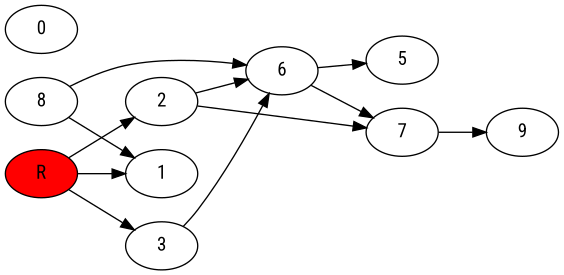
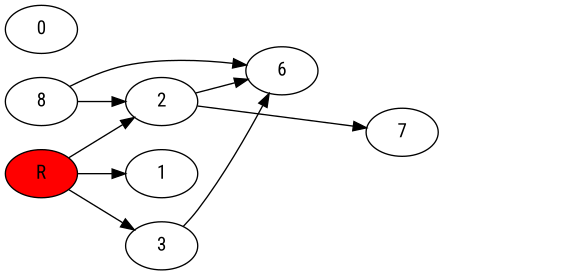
(402, 60) -> none
(336, 98) -> none
(93, 132) -> (95, 102)
(522, 132) -> none
